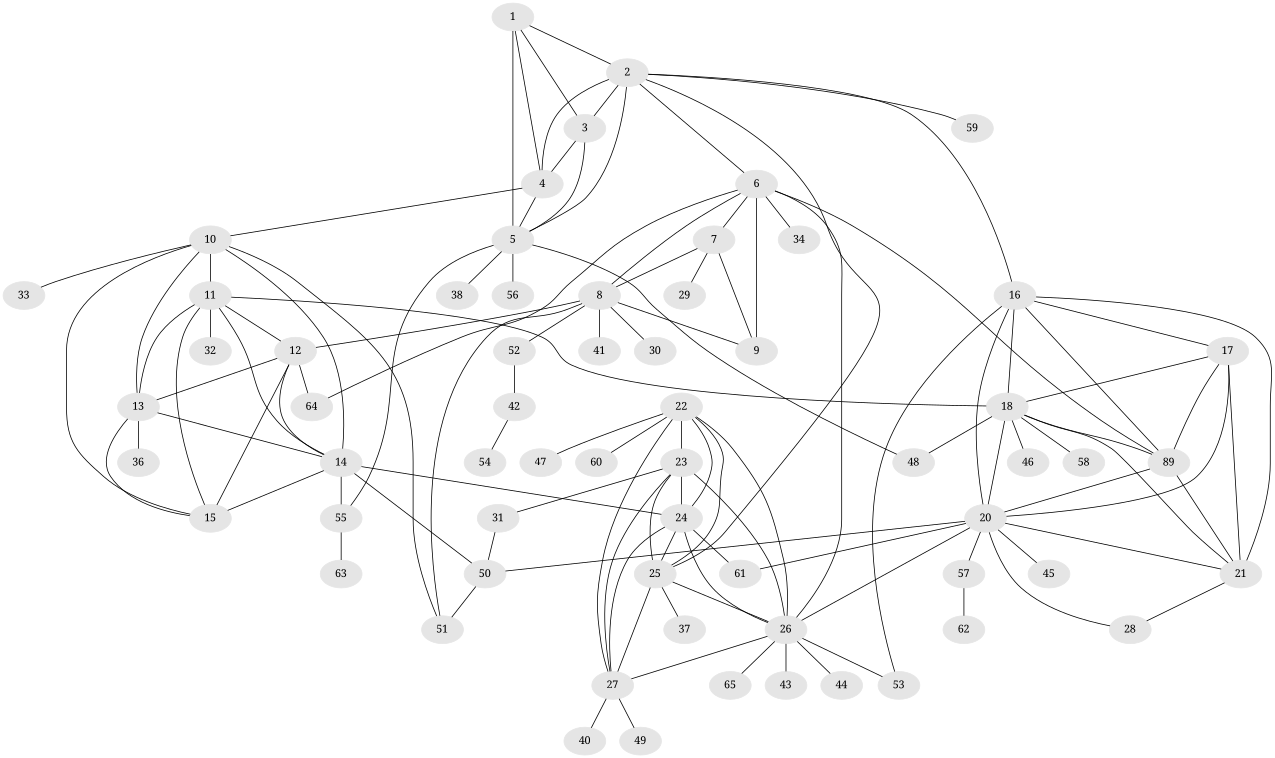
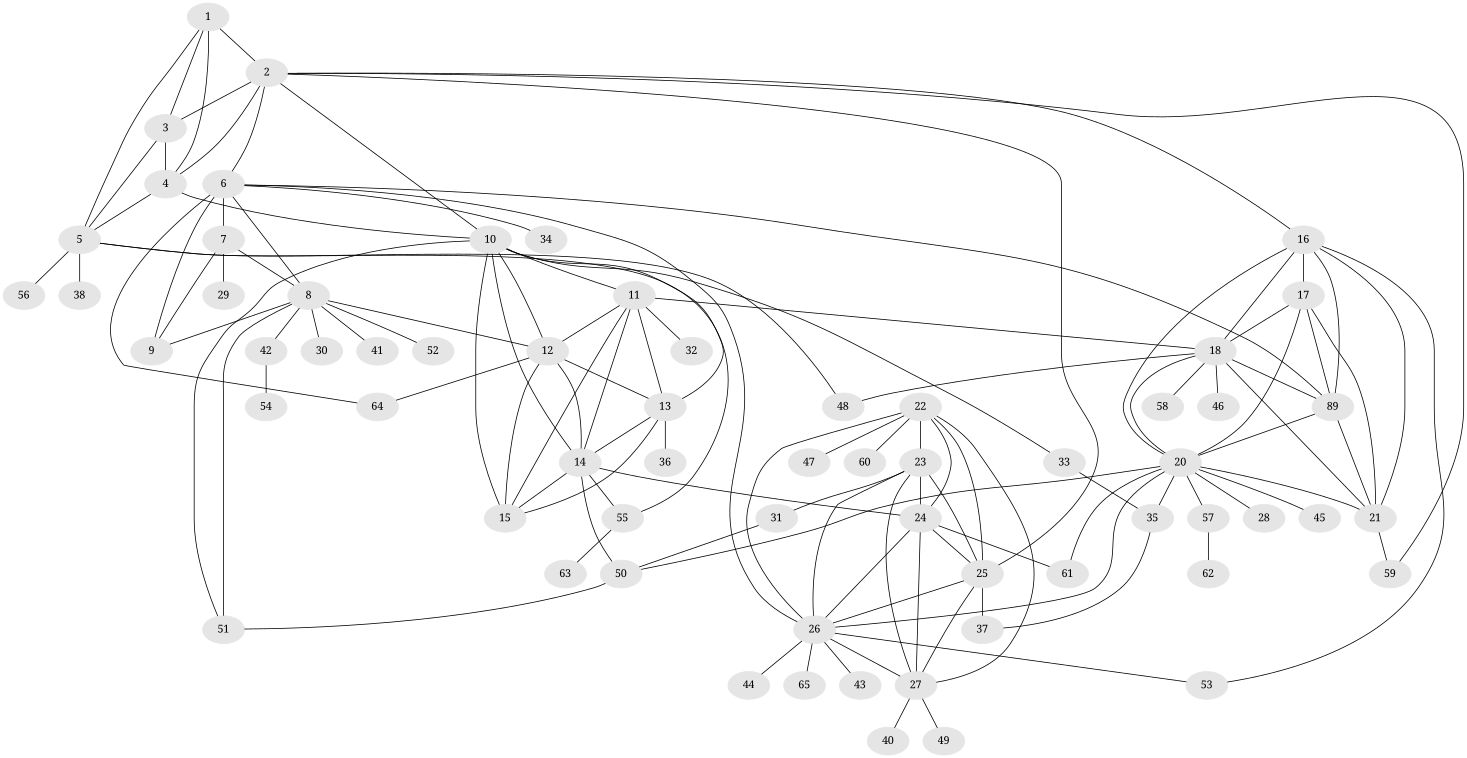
(601, 176) -> (379, 156)
none -> (522, 294)
(514, 379) -> (287, 323)
none -> (1153, 518)
(1186, 602) -> (1383, 546)
